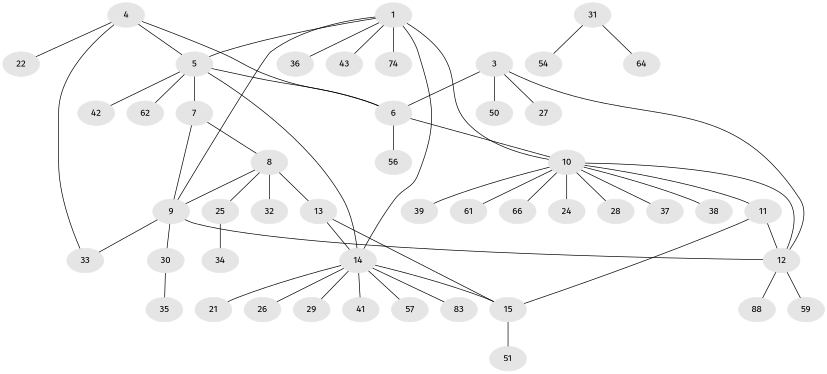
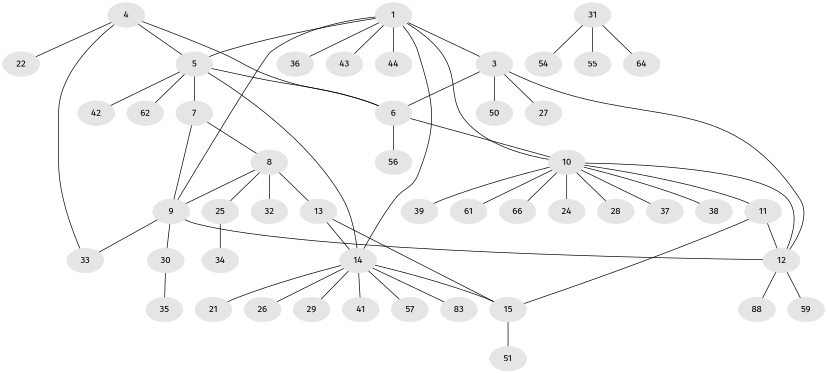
none -> (444, 40)
(393, 64) -> (393, 64)
none -> (593, 64)
